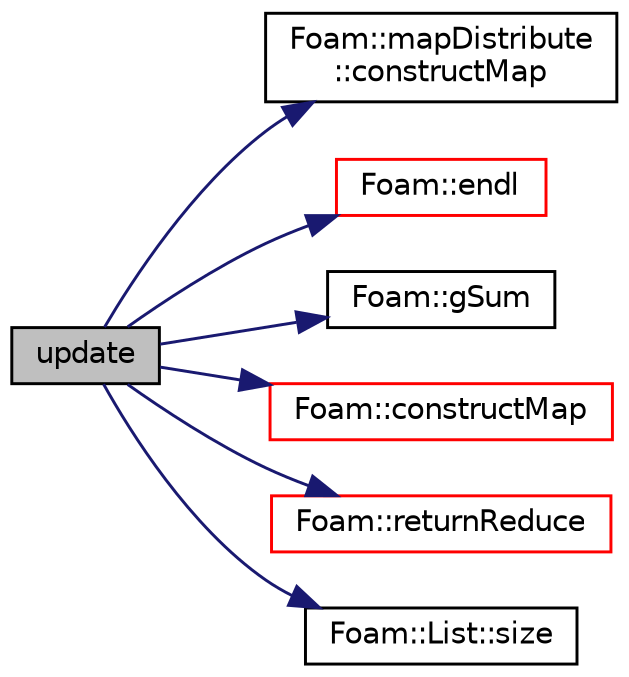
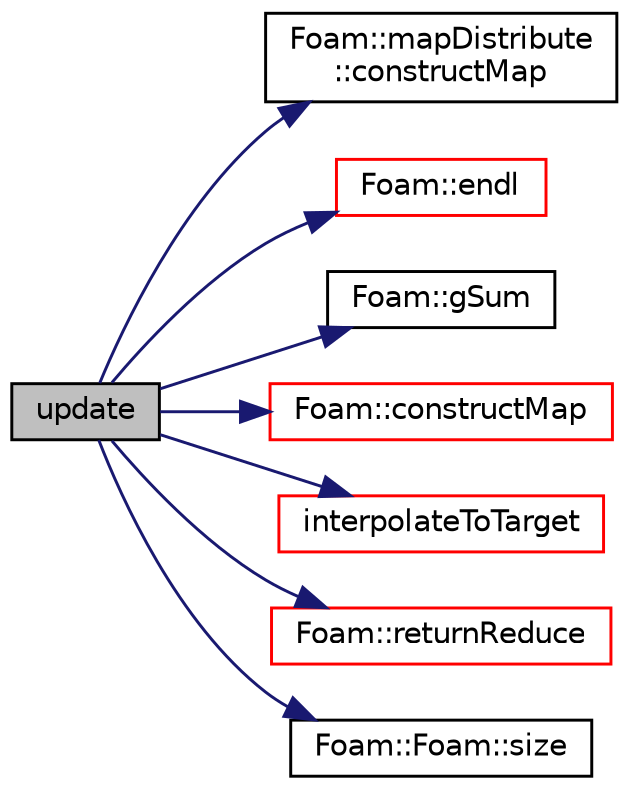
none -> (441, 524)
(441, 636) -> (441, 748)
